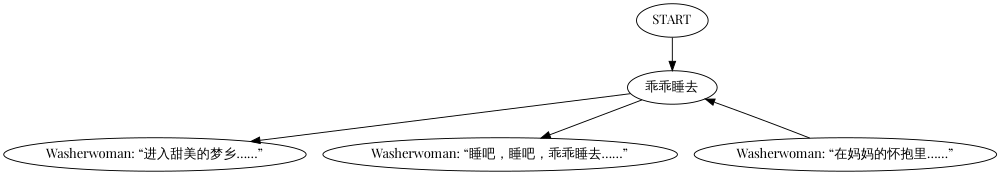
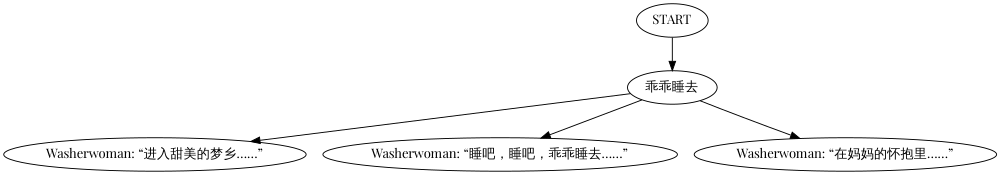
(762, 120) -> (745, 118)
